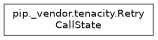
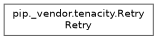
(79, 20) -> (79, 20)
